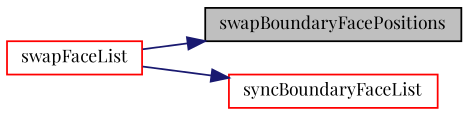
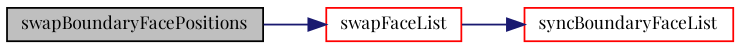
(165, 46) -> (286, 25)
